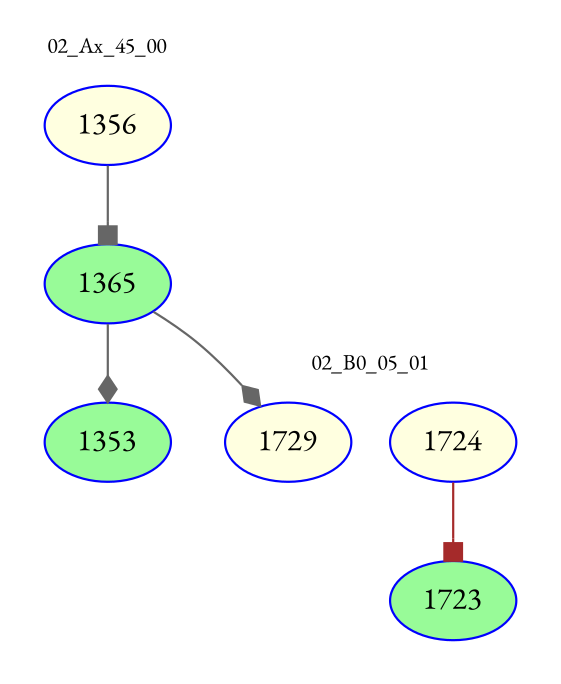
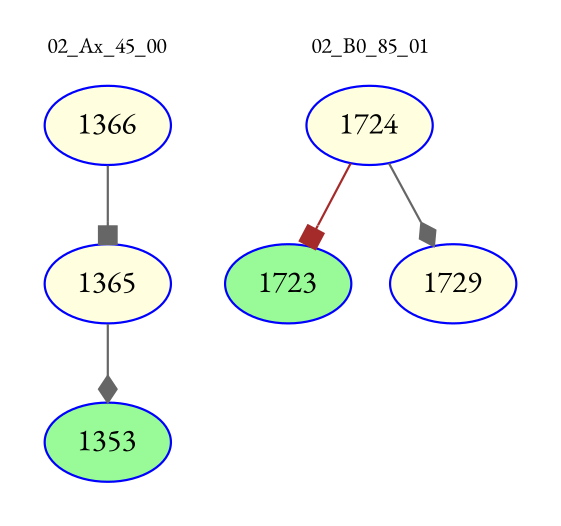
(108, 125) -> (108, 125)
(108, 284) -> (108, 284)
(371, 364) -> (371, 47)
(222, 365) -> (405, 193)
